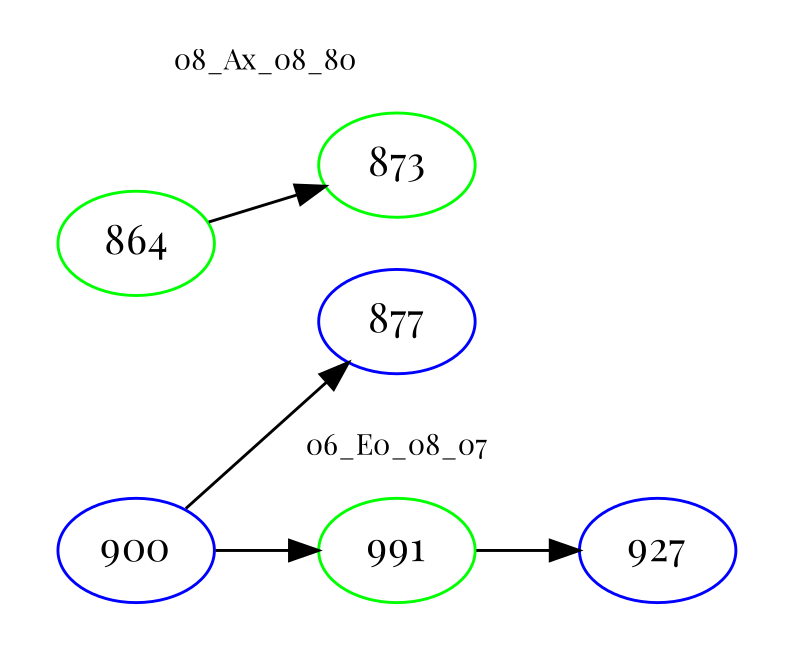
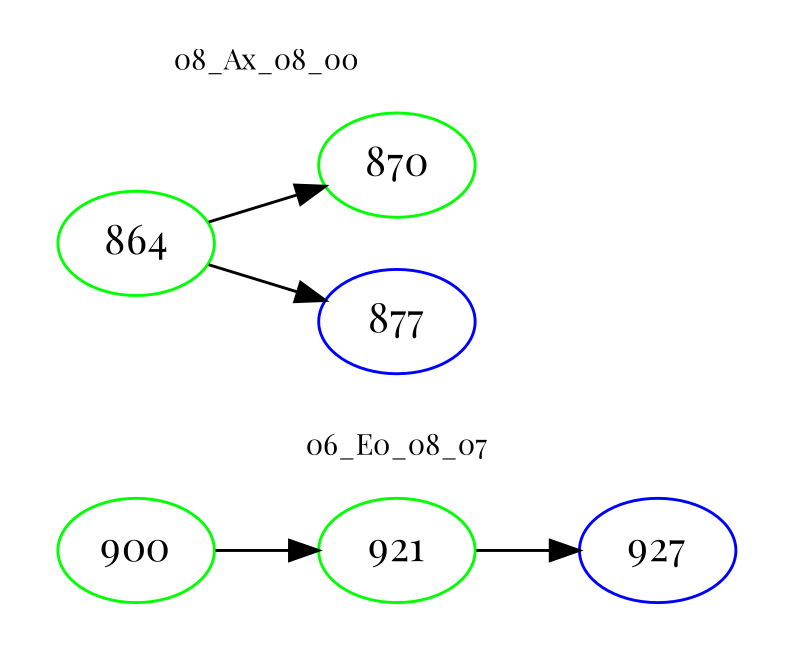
(267, 62) -> (267, 62)
(397, 165) -> (397, 165)
(256, 445) -> (253, 278)
(136, 550) -> (136, 550)
(397, 550) -> (397, 550)
